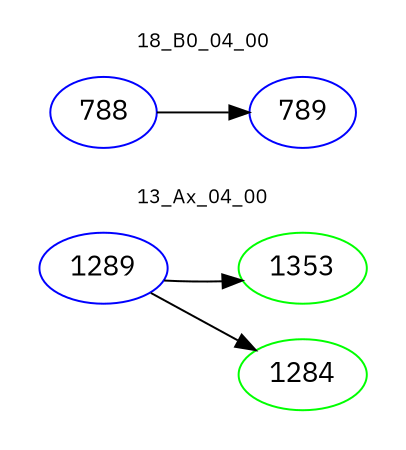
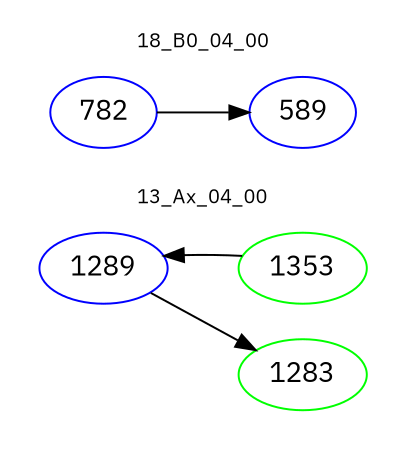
(104, 112) -> (104, 112)
(303, 112) -> (303, 112)
(193, 281) -> (213, 255)
(303, 375) -> (303, 375)
